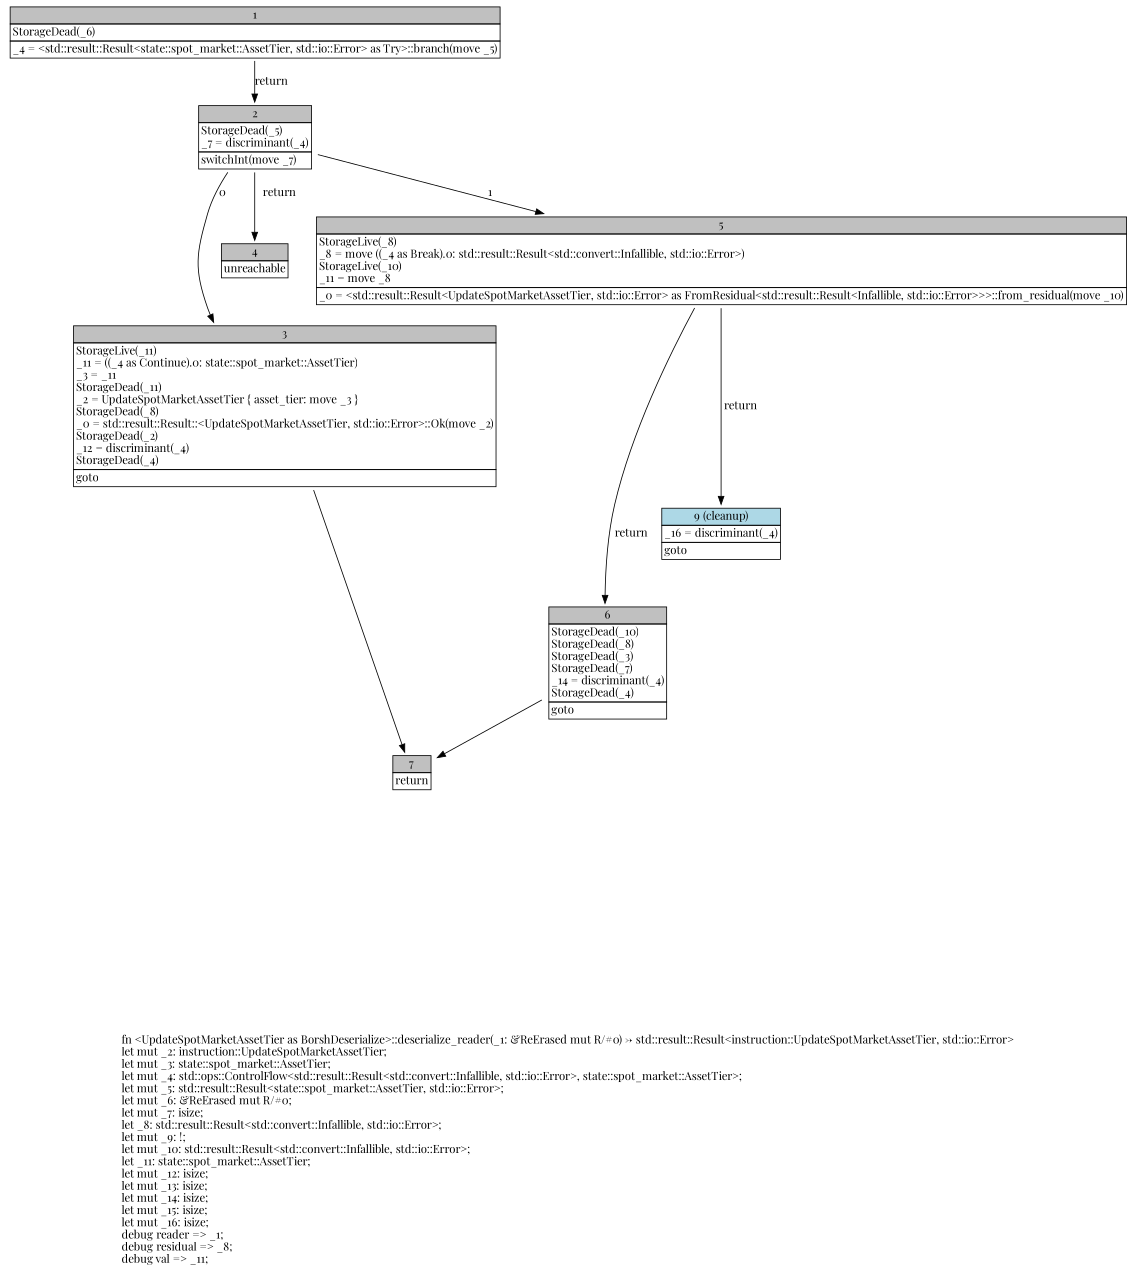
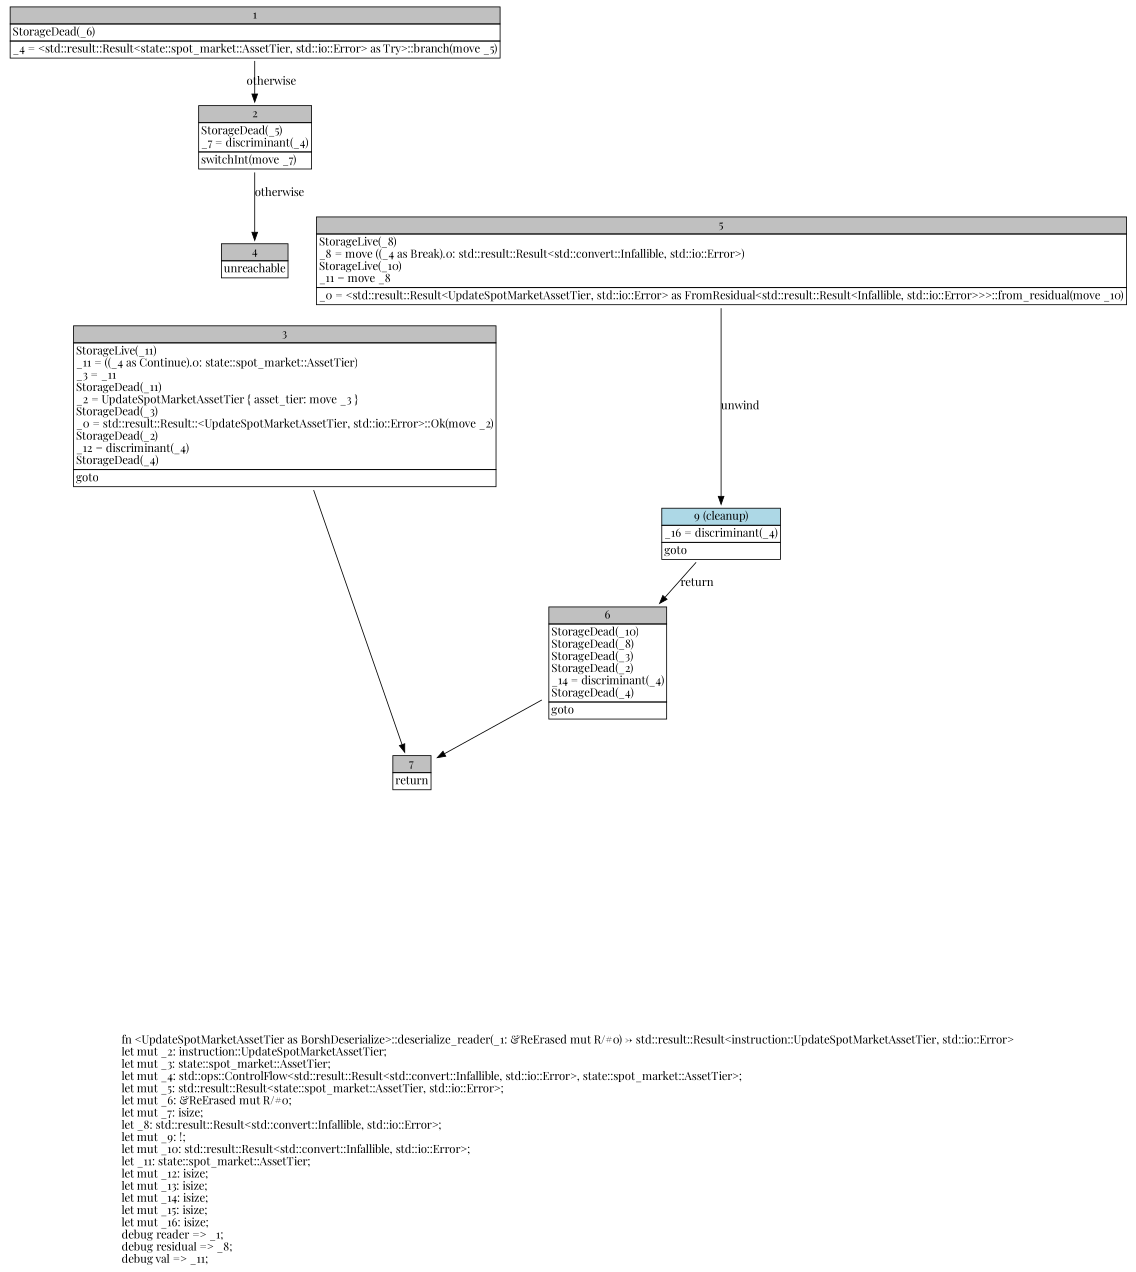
(271, 82) -> (271, 82)
(427, 183) -> none
(280, 193) -> (280, 193)
(200, 242) -> none
(741, 406) -> (741, 406)
(117, 412) -> (117, 412)
(632, 446) -> (681, 580)
(592, 669) -> (592, 669)
